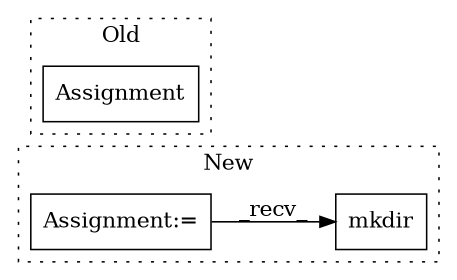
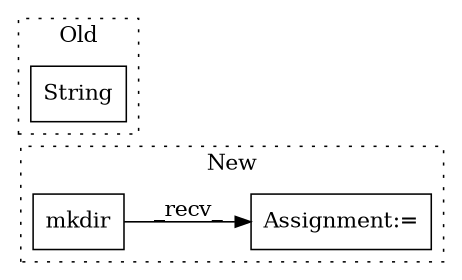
(121, 94) -> (79, 94)
(266, 222) -> (179, 222)
